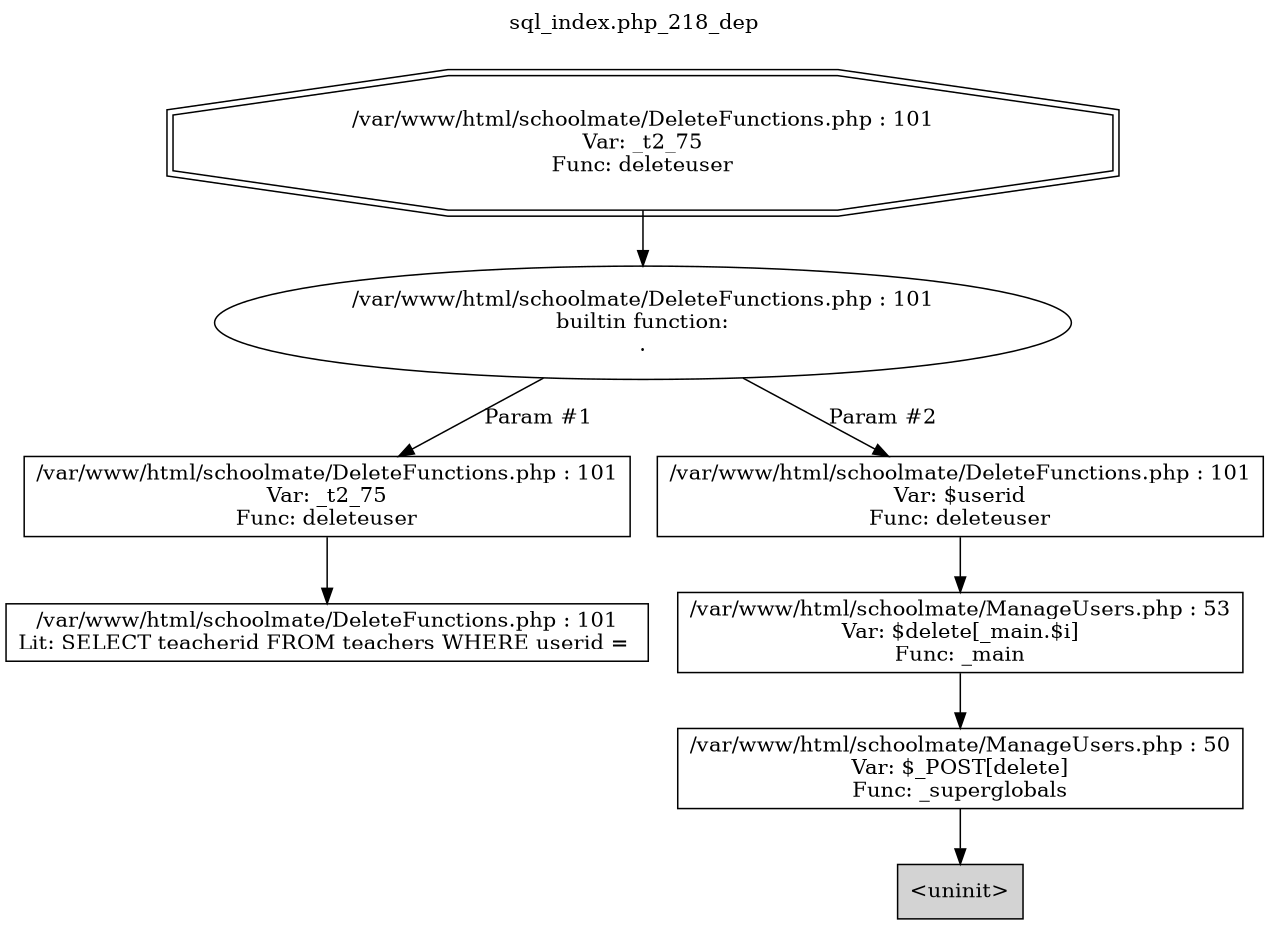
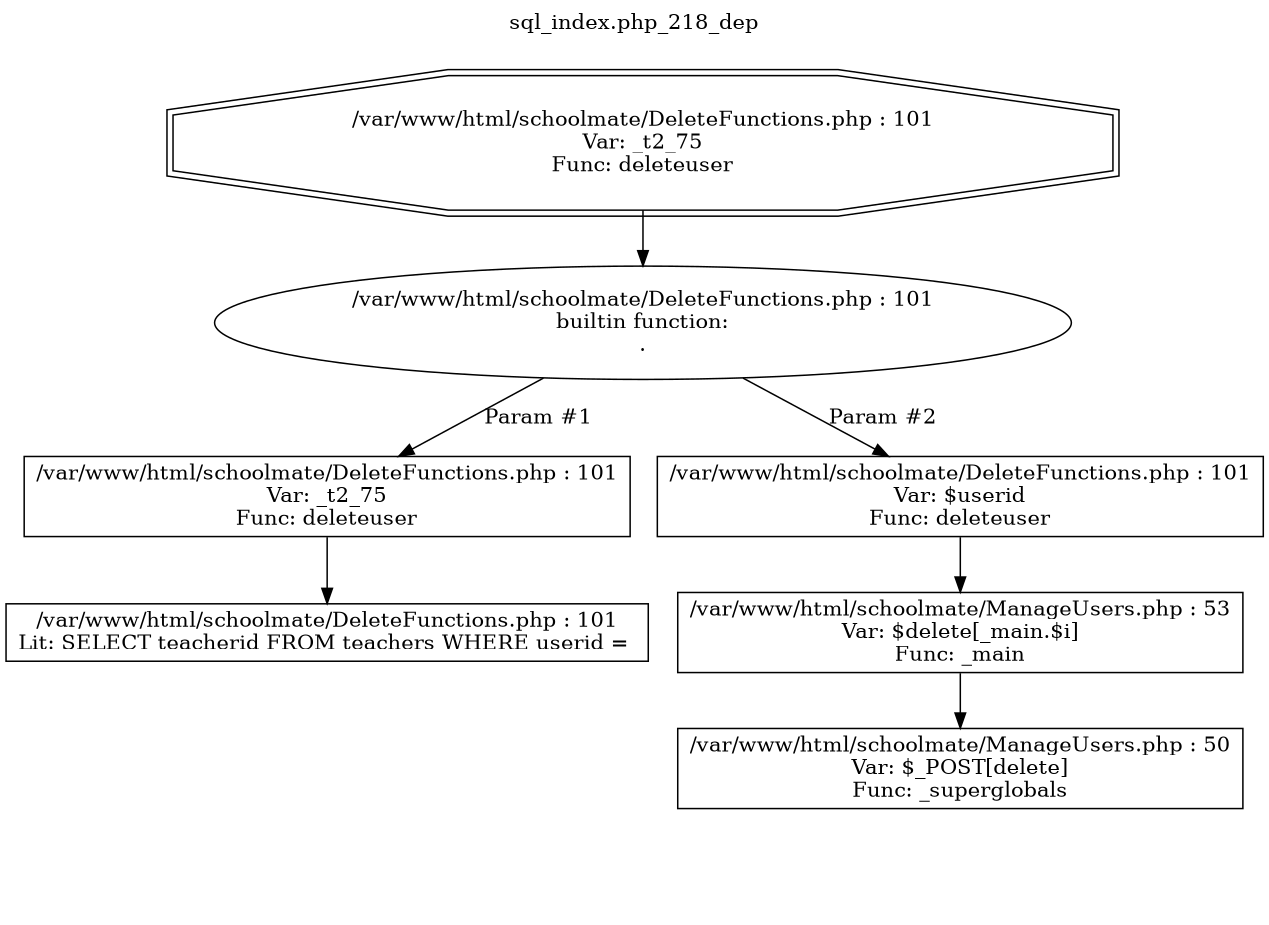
(960, 892) -> none
